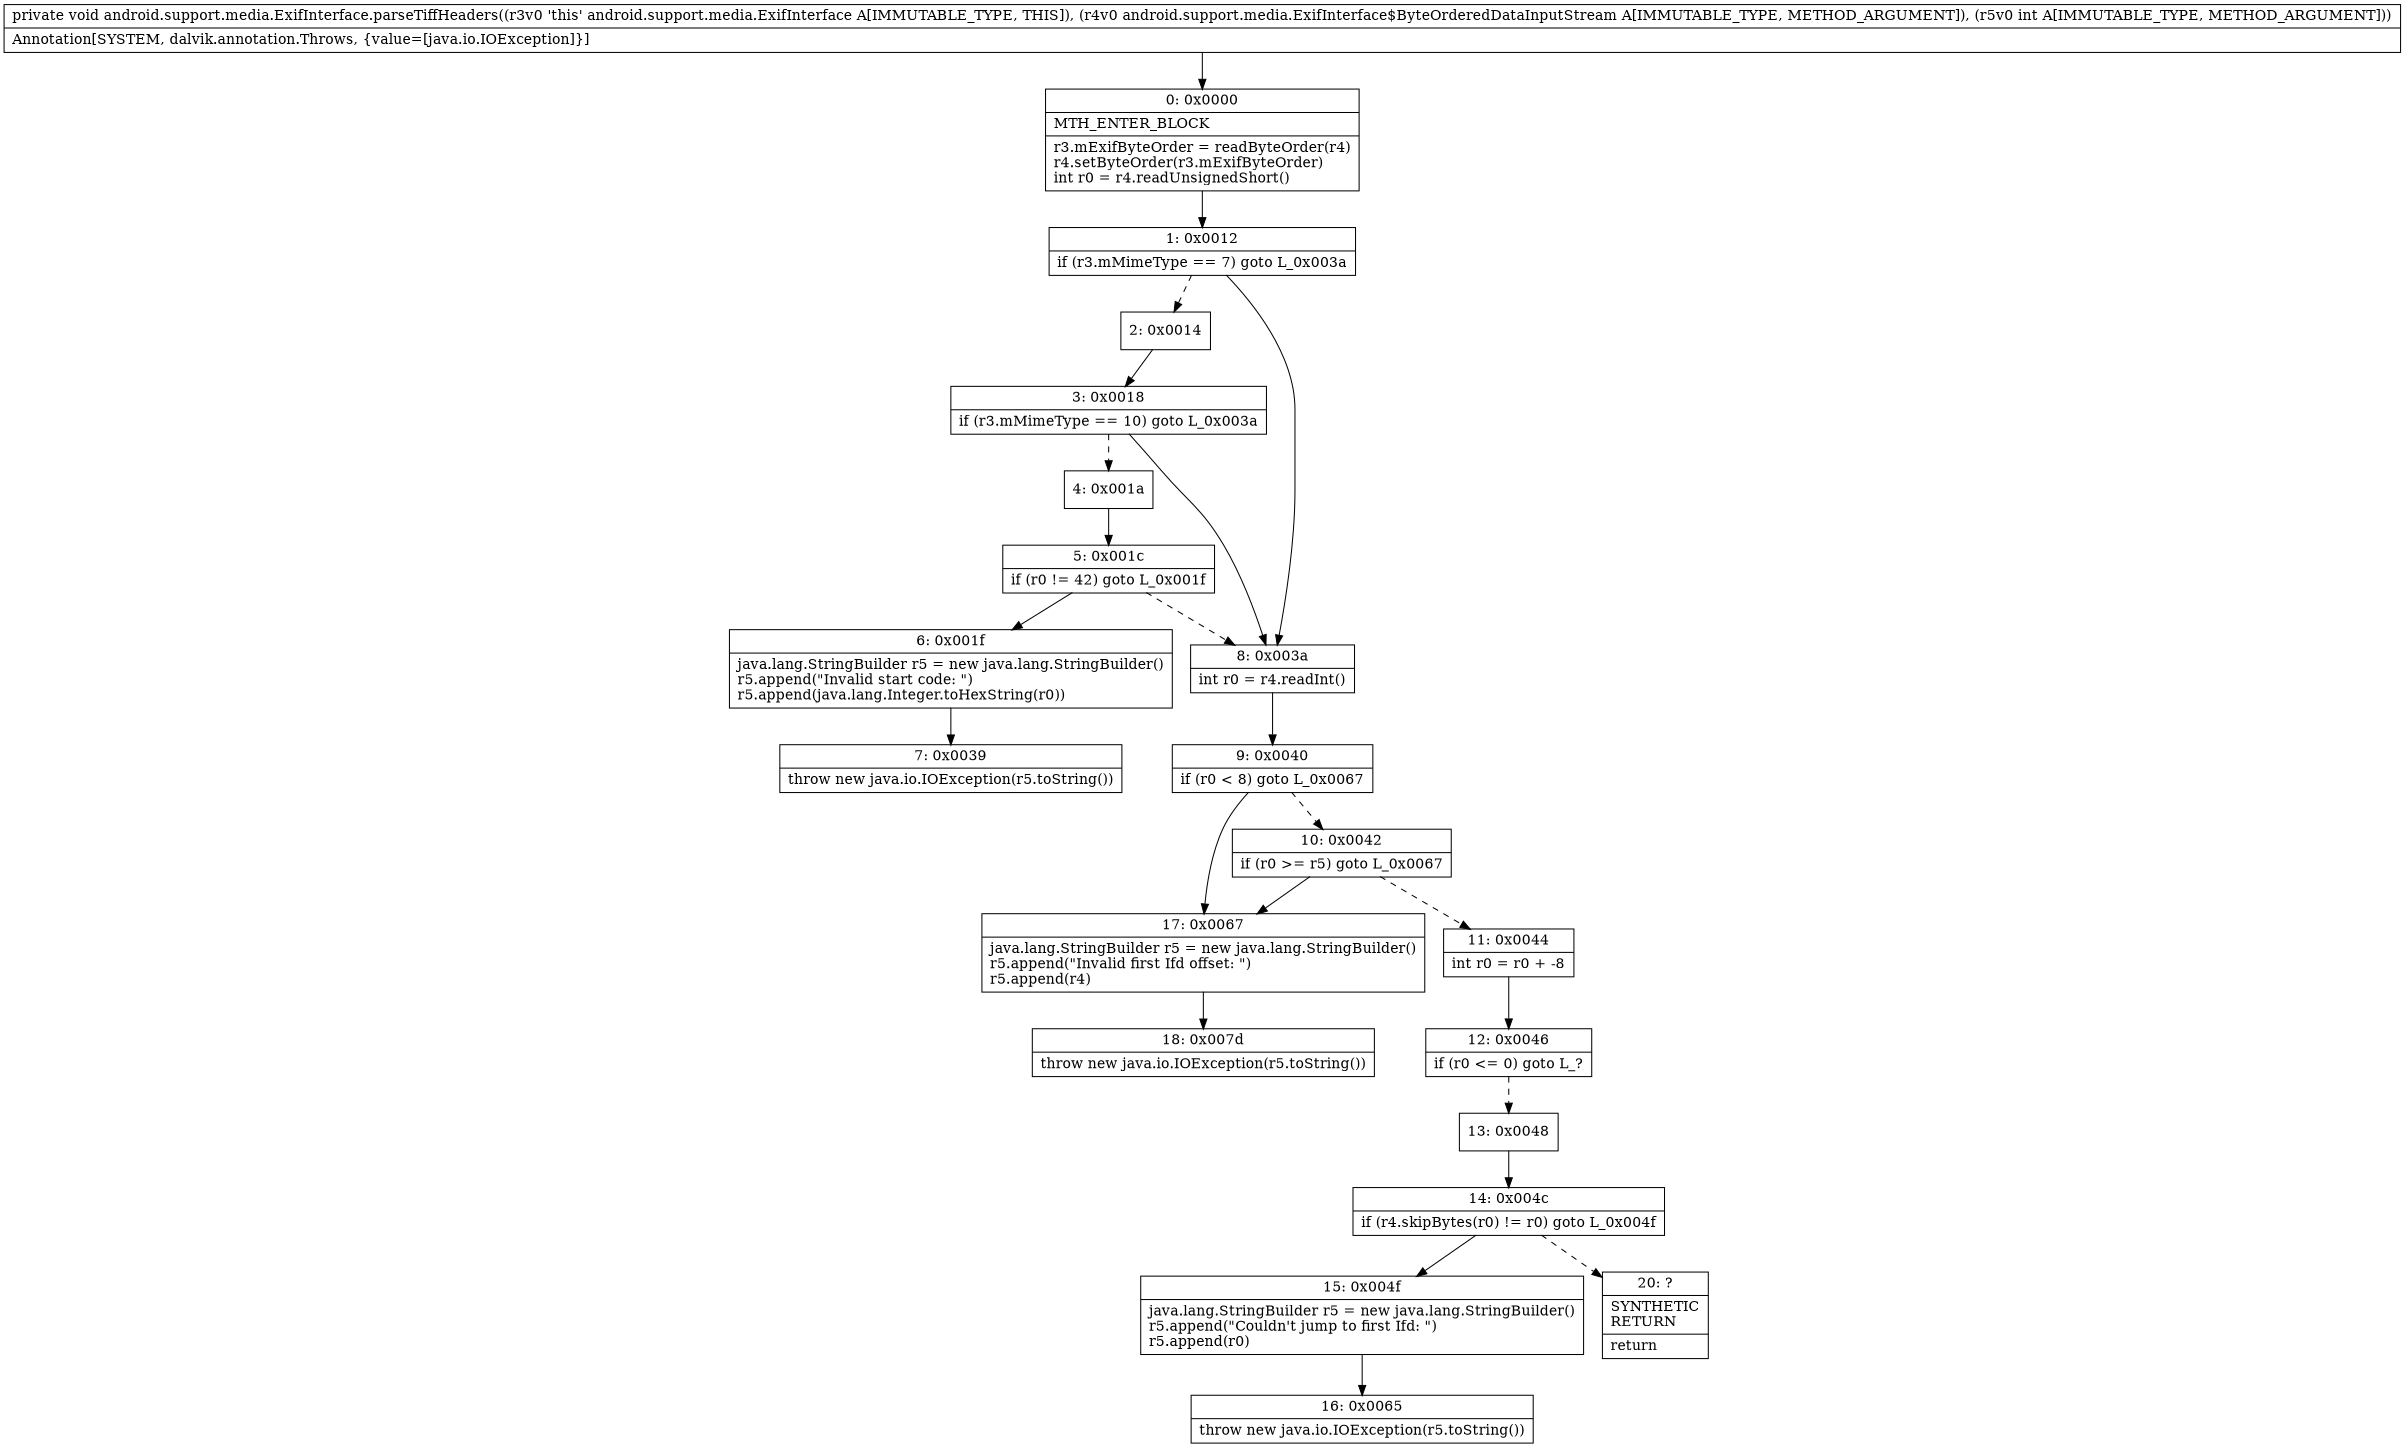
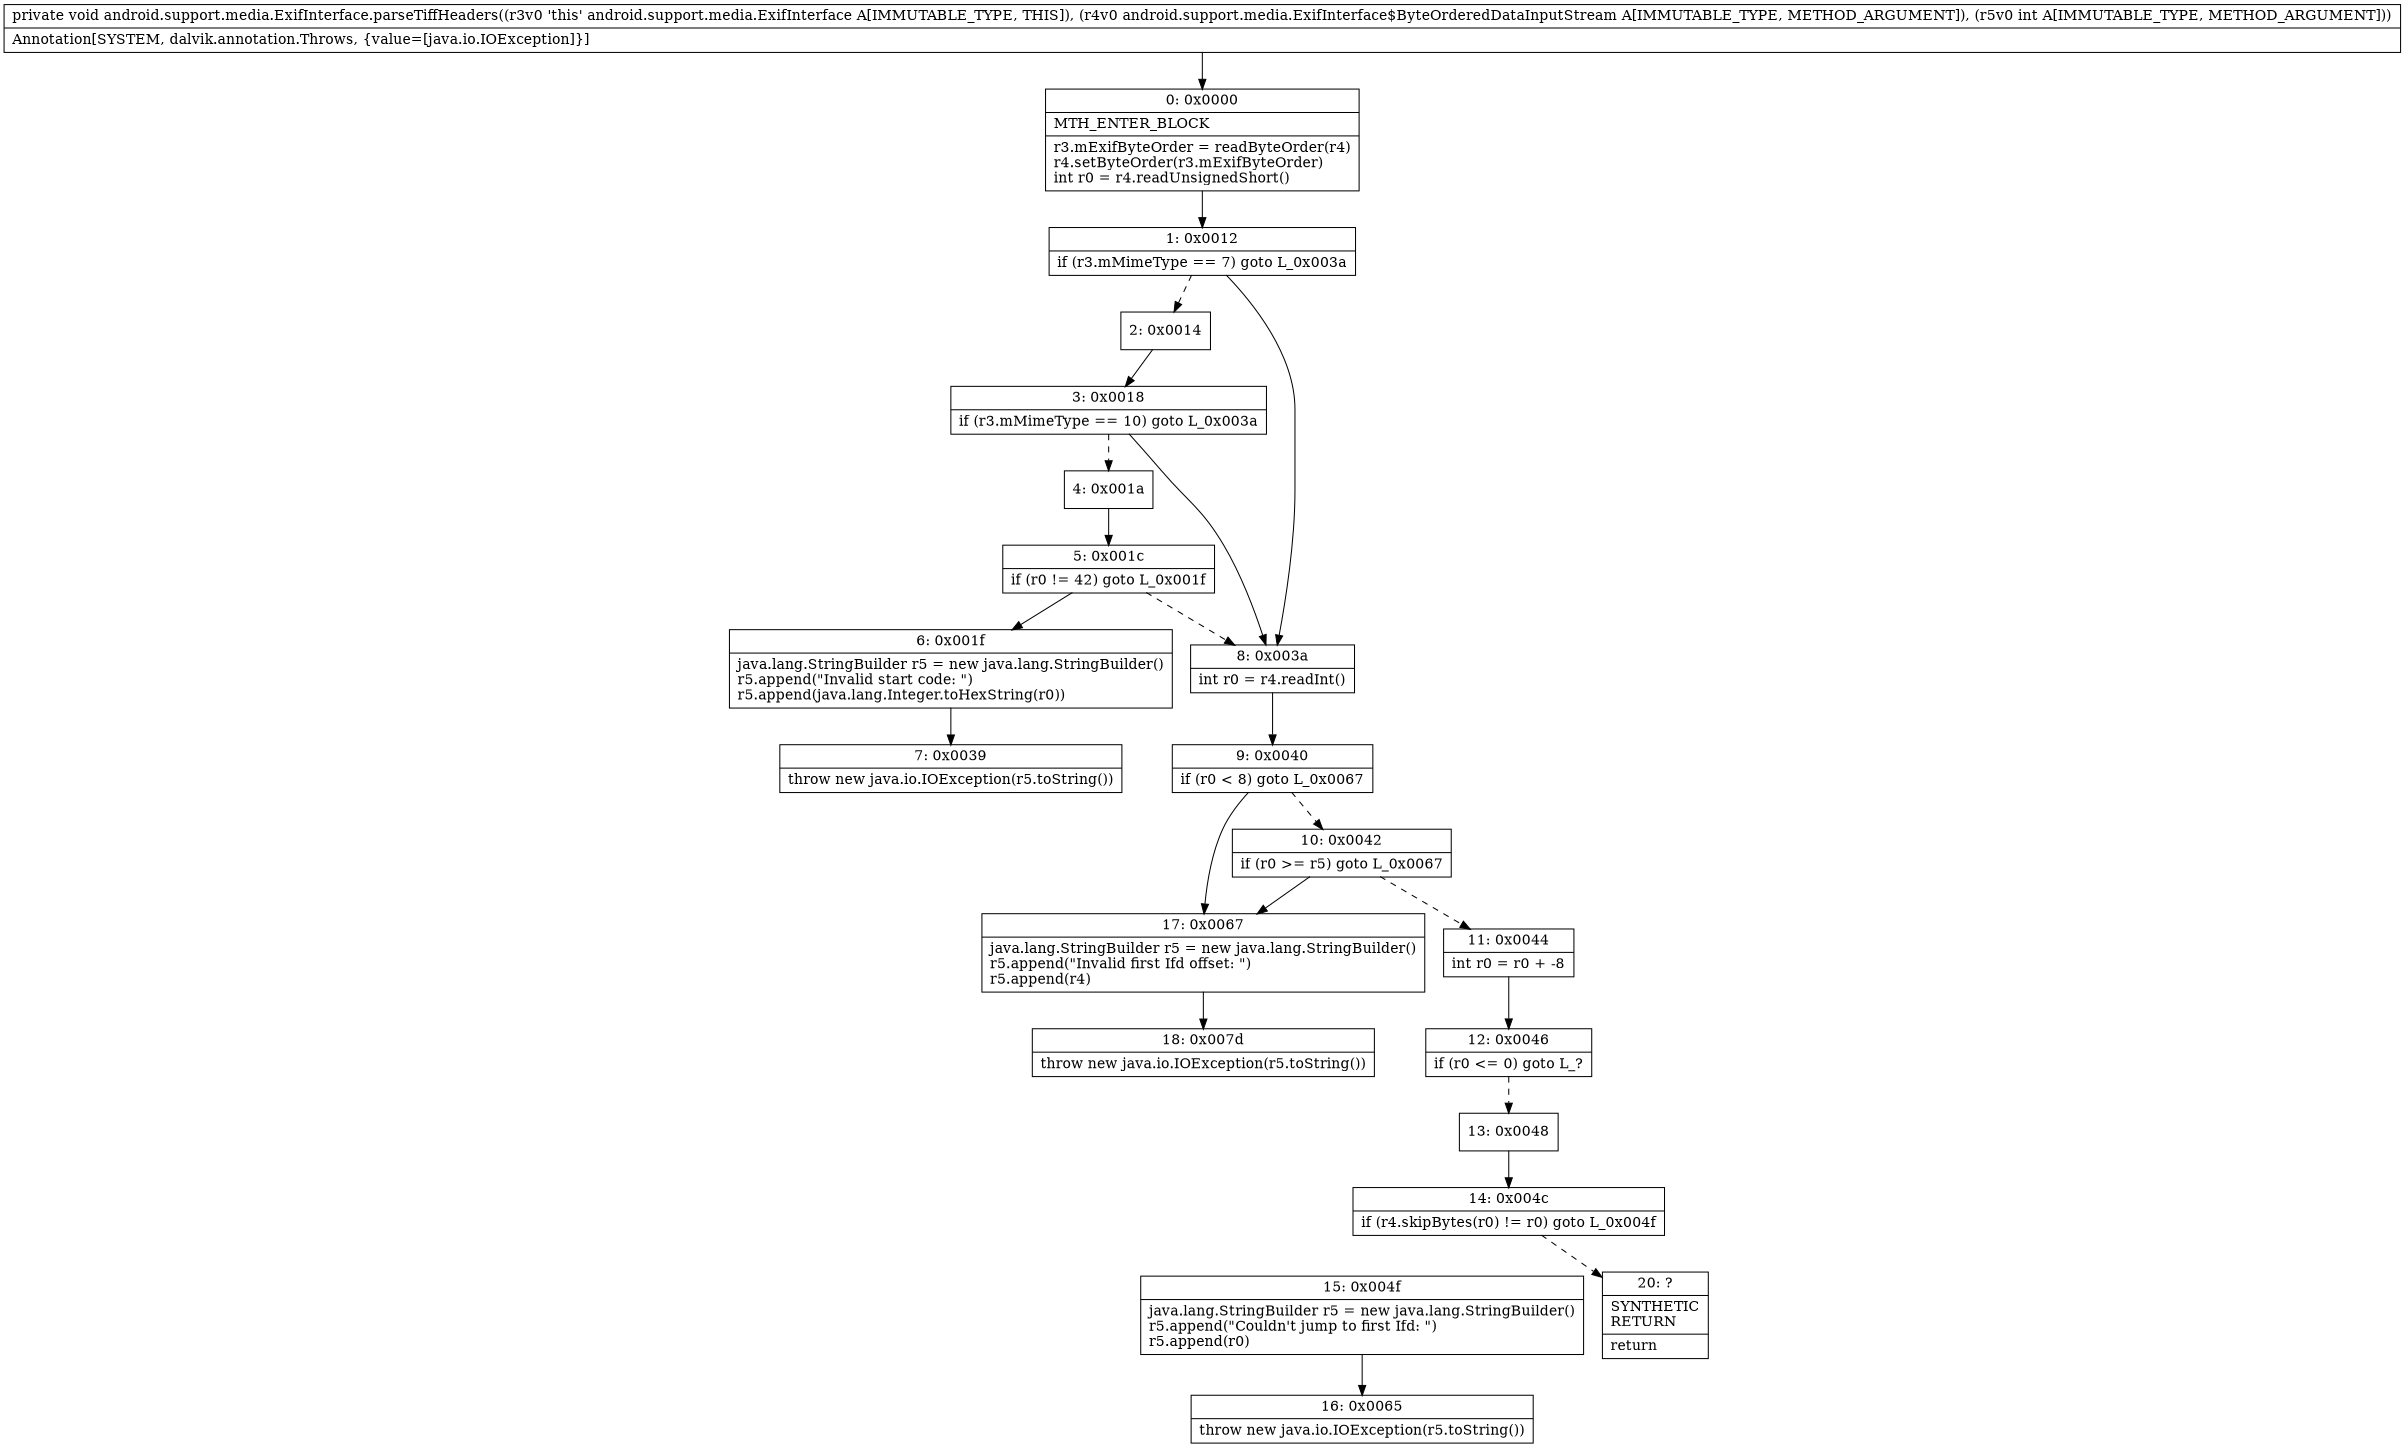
(1451, 1253) -> none
